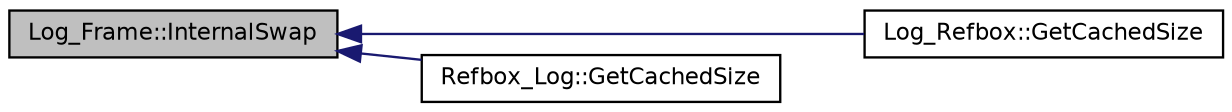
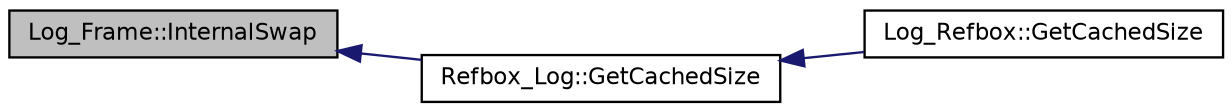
(613, 34) -> (834, 55)
